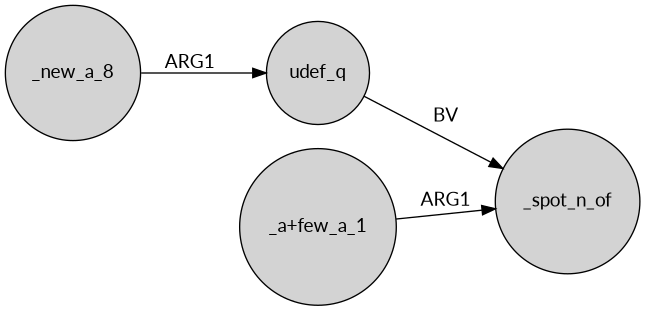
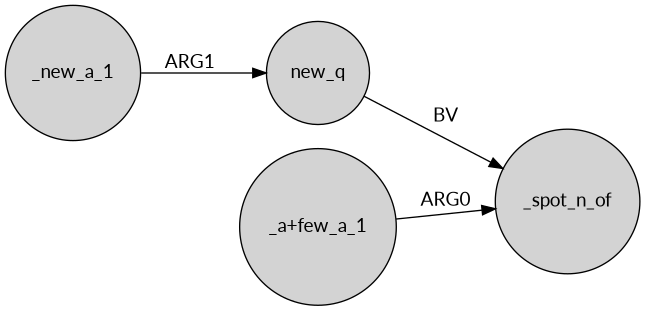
(73, 73) -> (73, 73)
(318, 73) -> (318, 73)
(446, 201) -> (446, 201)
